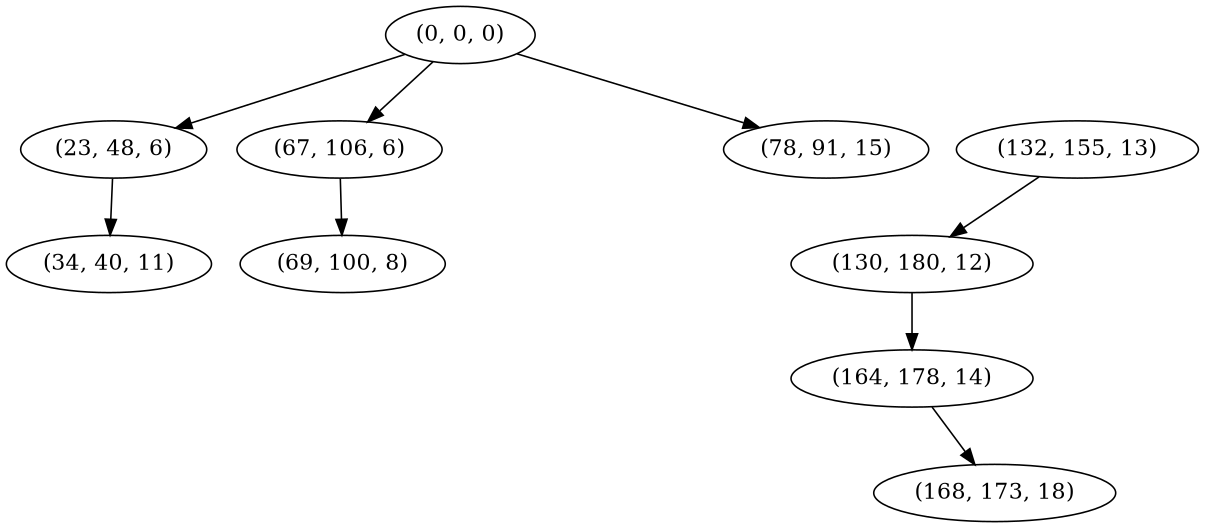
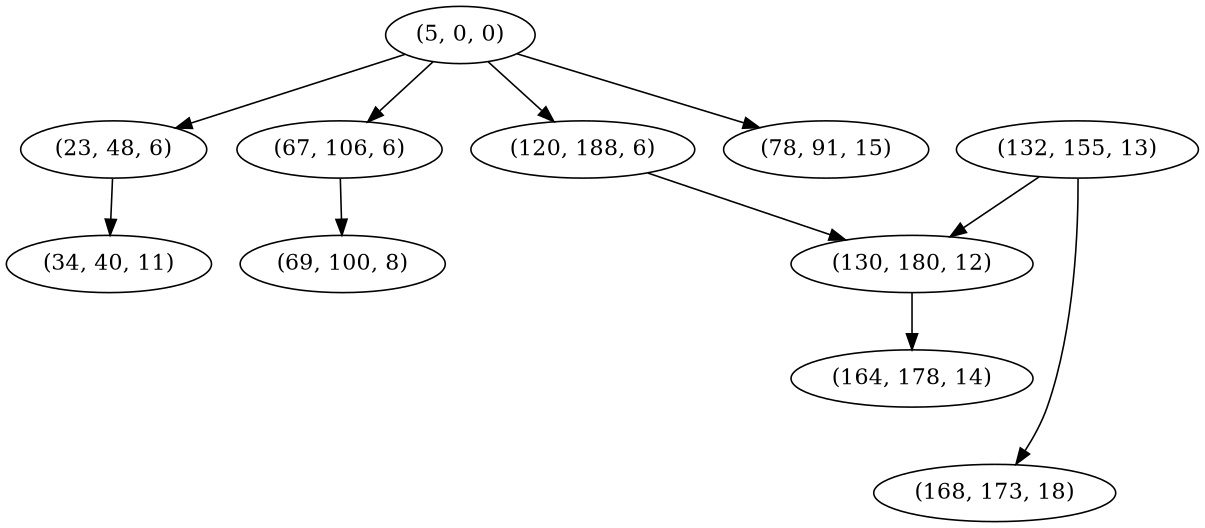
(460, 35) -> (460, 35)
none -> (583, 149)
(949, 429) -> (1068, 318)
